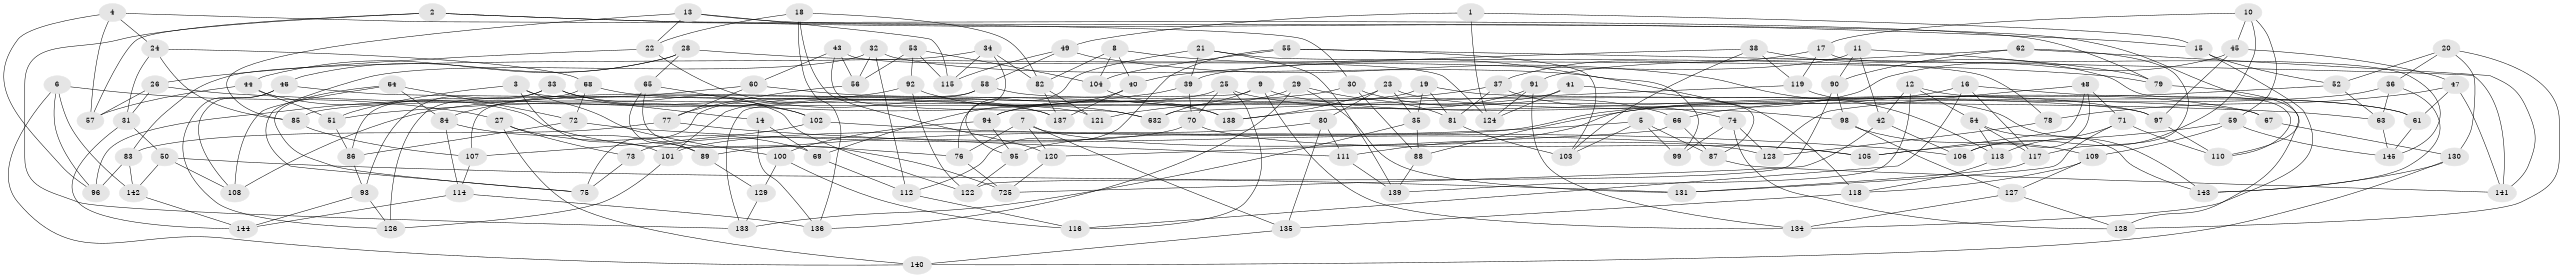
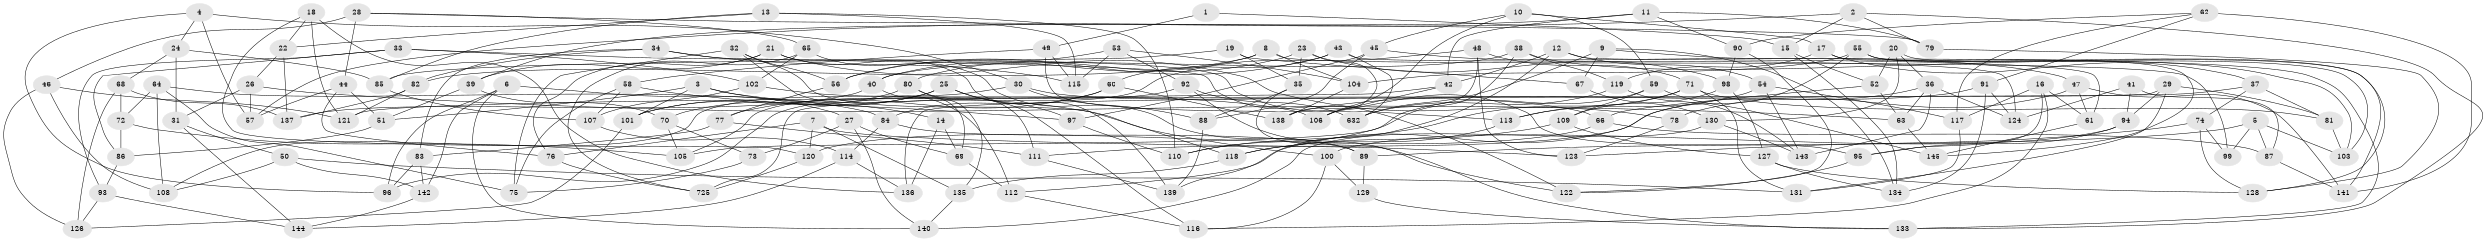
(898, 19) -> (318, 72)
(1477, 74) -> (1972, 103)
(1438, 103) -> (2023, 109)
